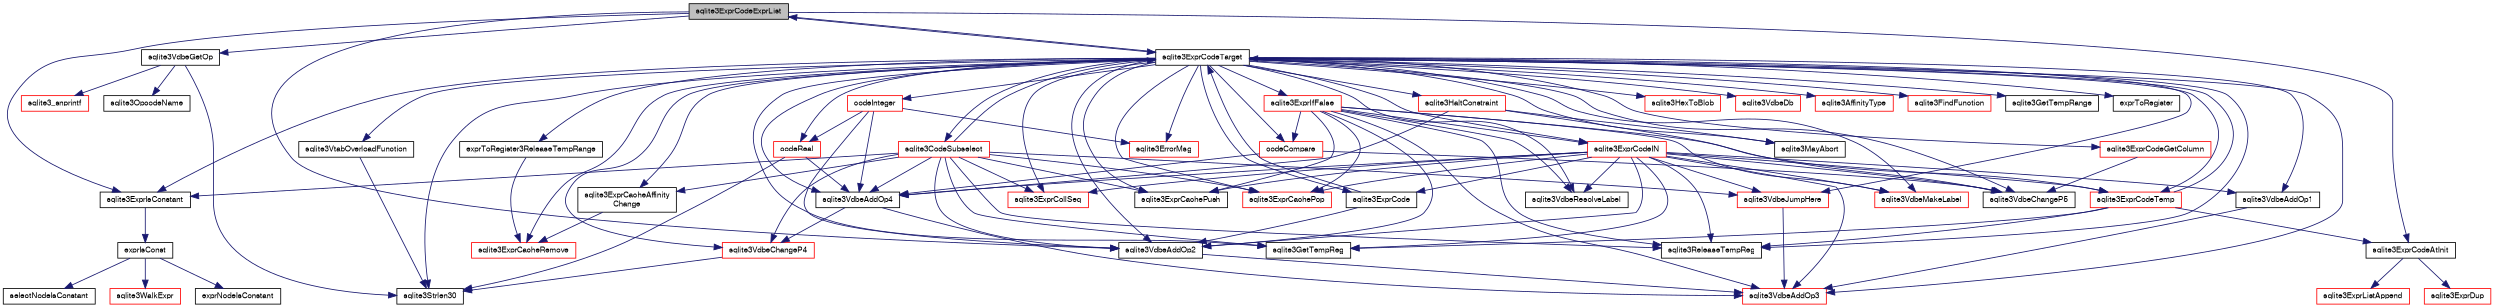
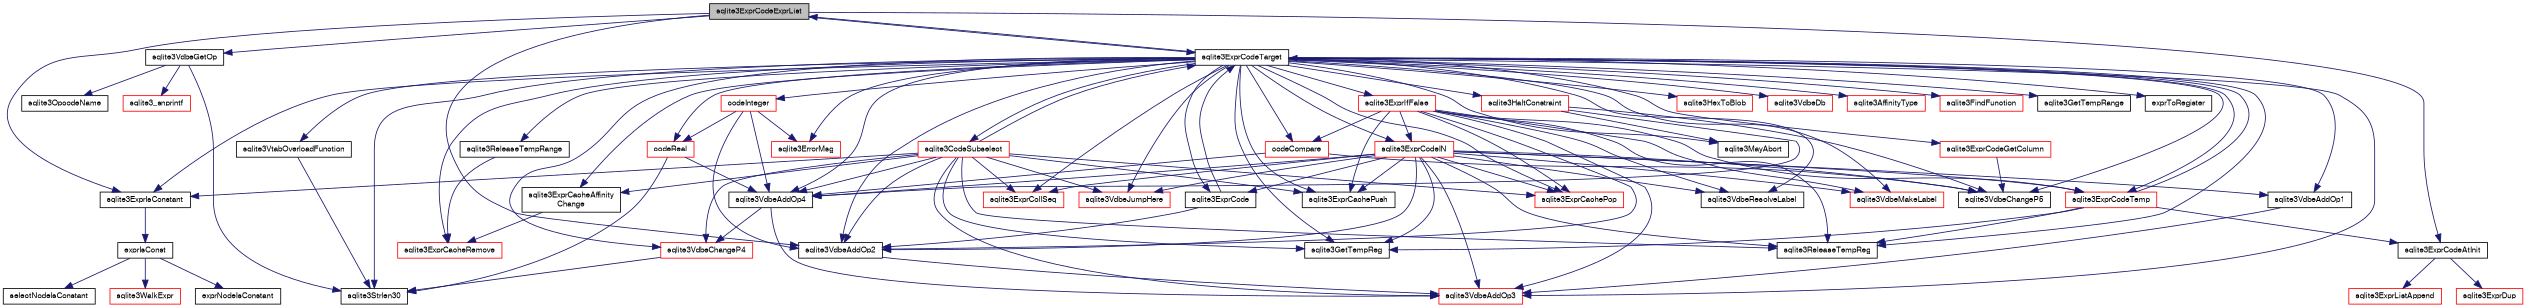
(531, 149) -> (515, 149)
(1784, 238) -> (1077, 268)
